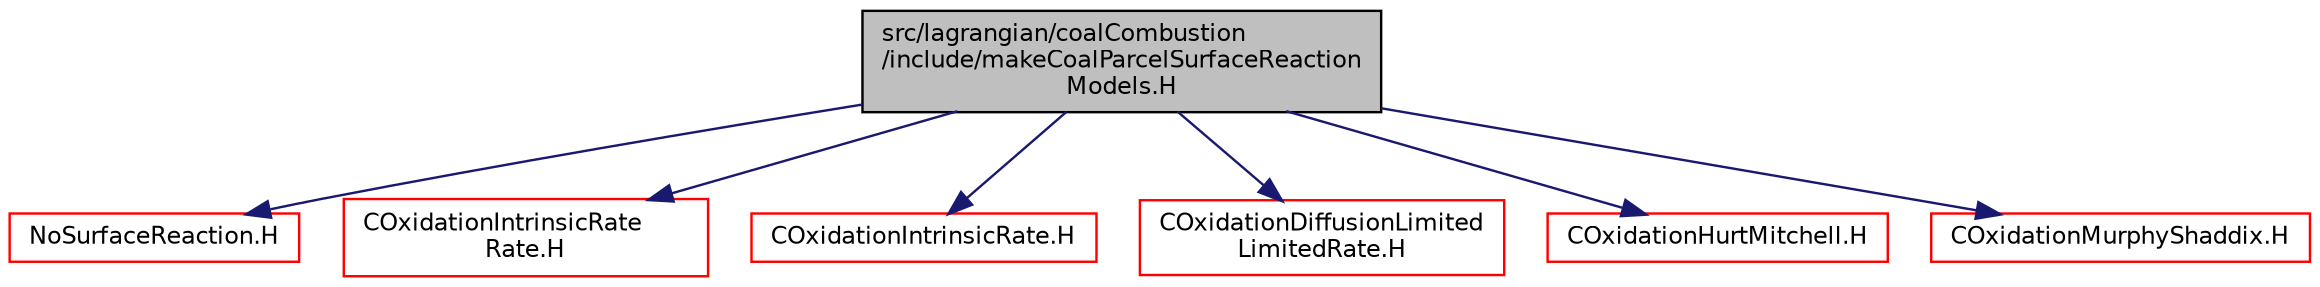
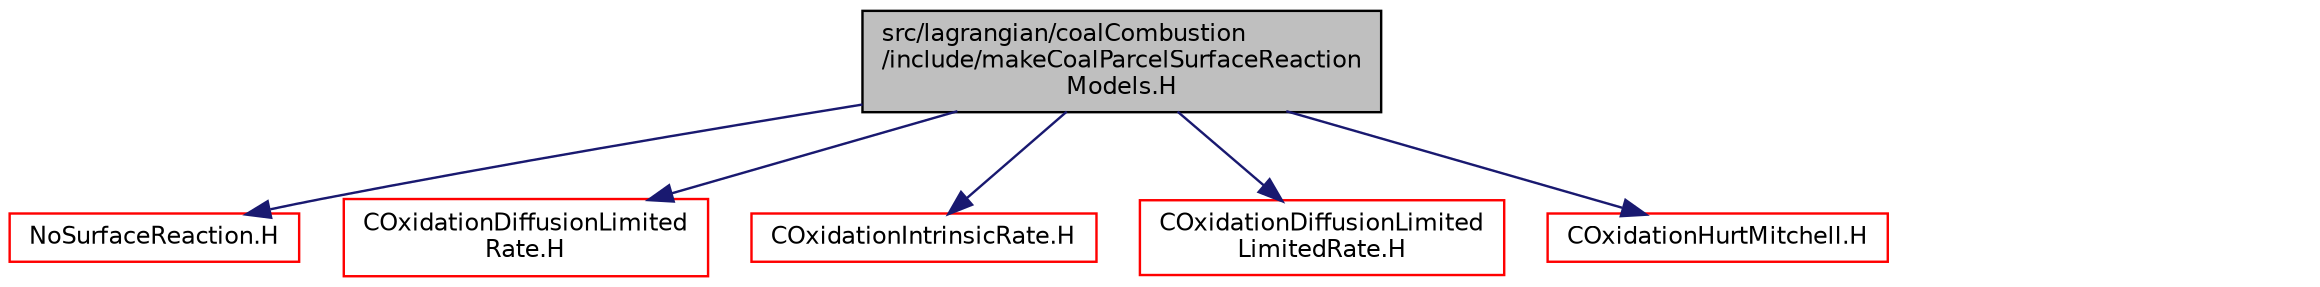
(526, 238) -> (526, 238)
(2121, 238) -> none
